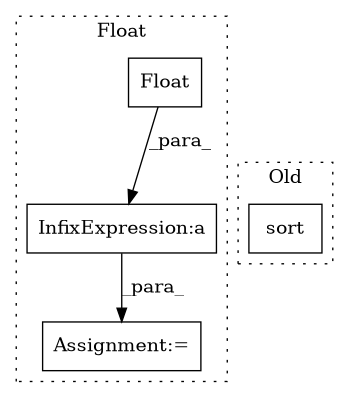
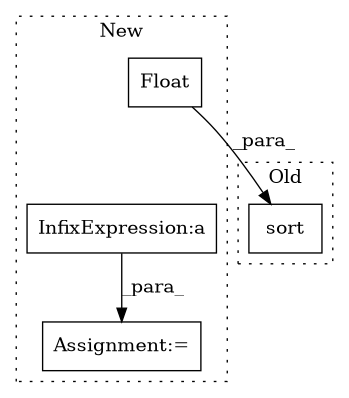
(122, 32) -> (122, 32)
(145, 149) -> (218, 133)
